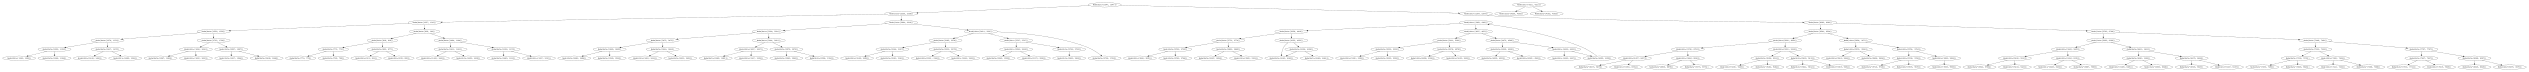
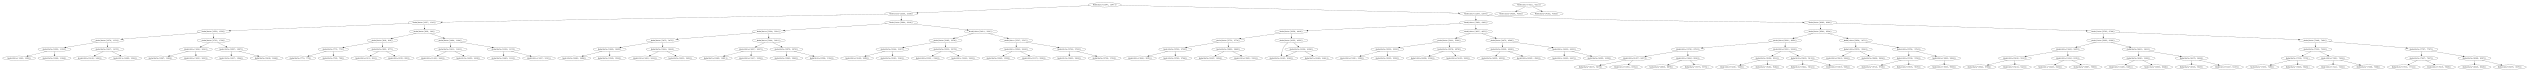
(1545, 35) -> (1476, 18)
(1051, 37) -> (1086, 54)
